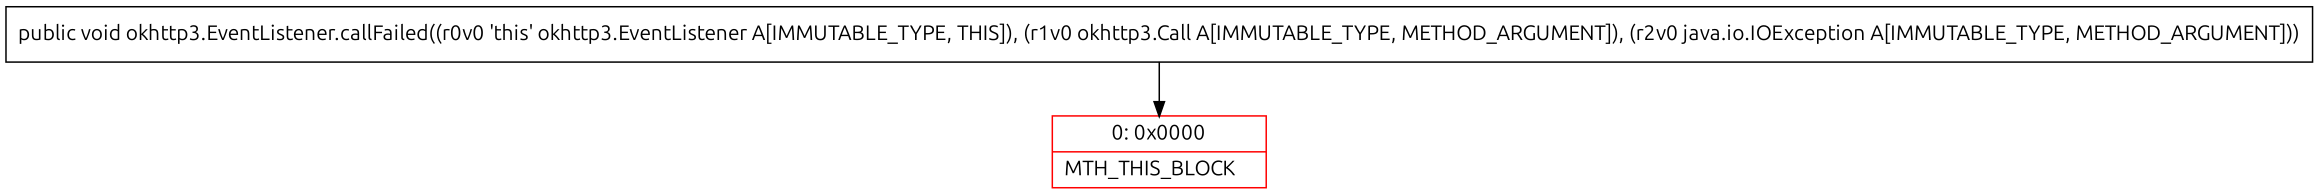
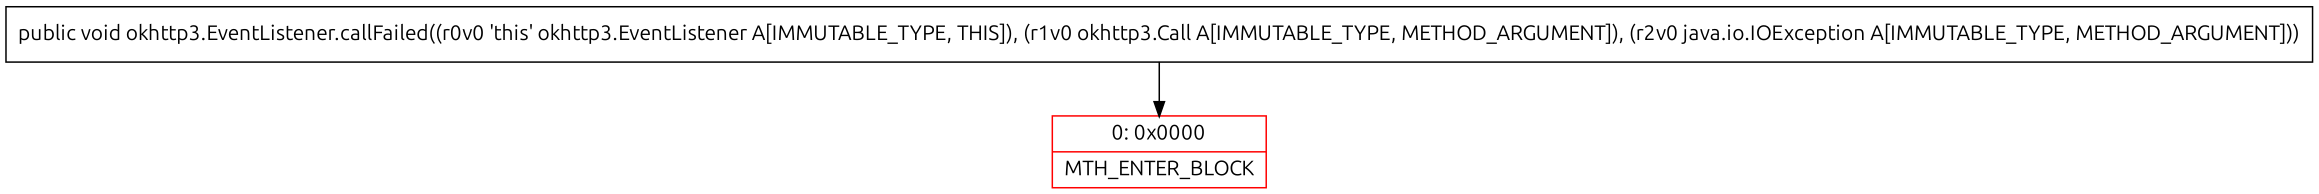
(1150, 169) -> (1159, 169)
